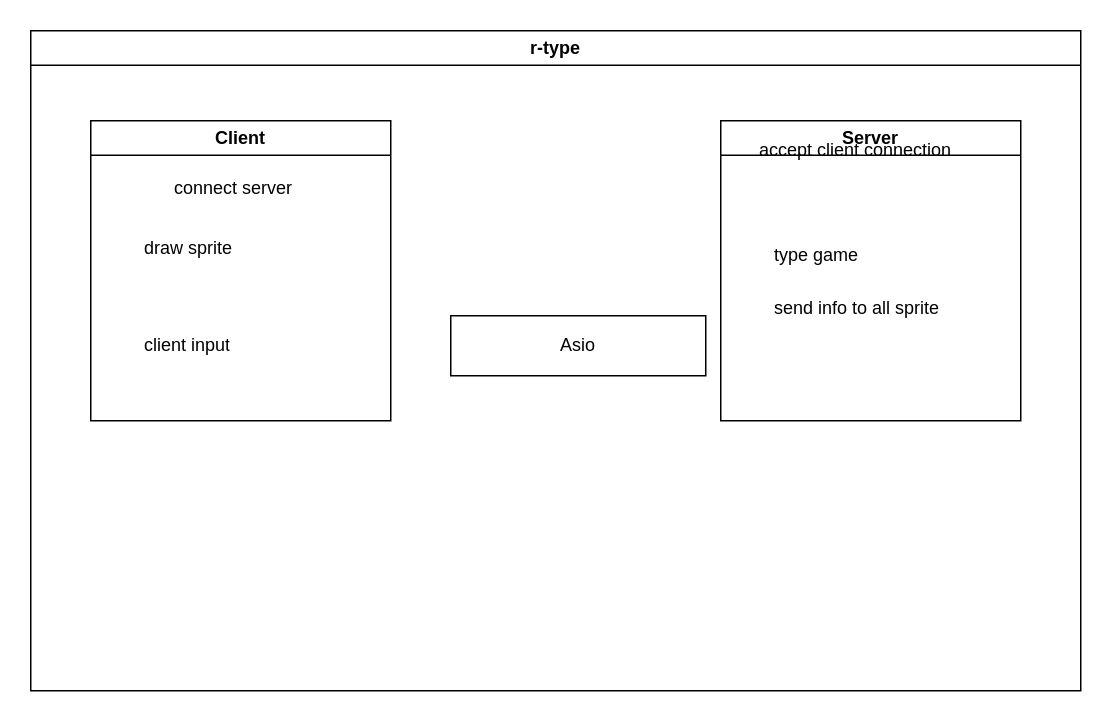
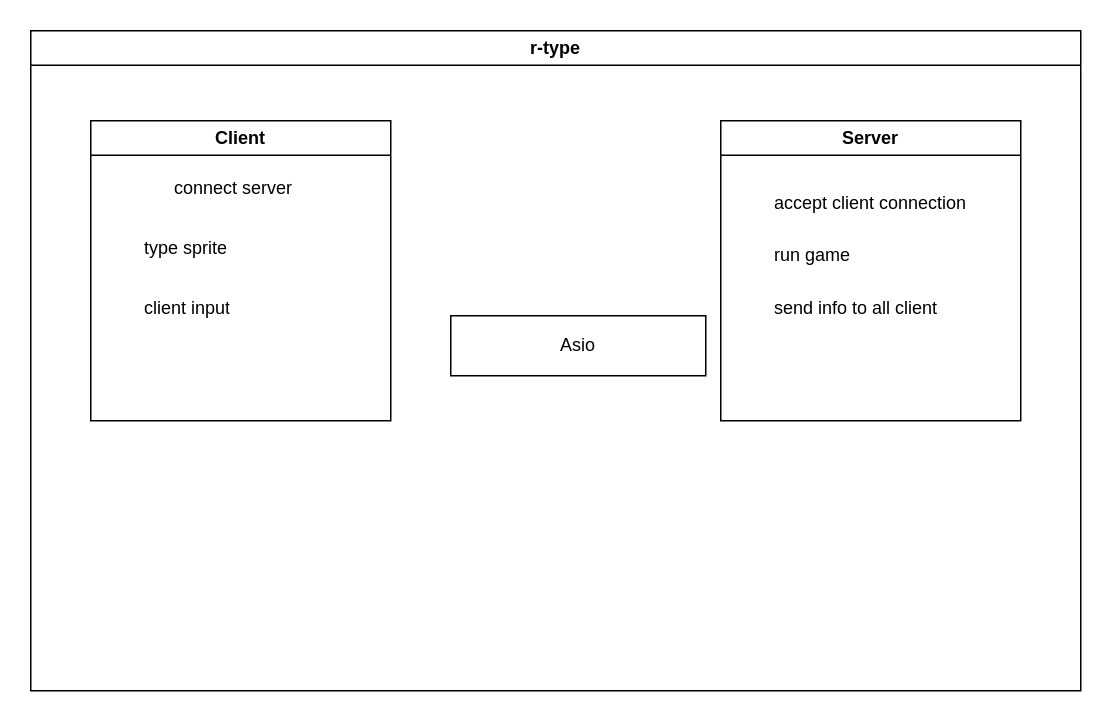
(856, 151) -> (871, 203)
(196, 248) -> (196, 248)
(818, 256) -> (813, 256)
(872, 308) -> (870, 308)
(241, 346) -> (241, 308)
